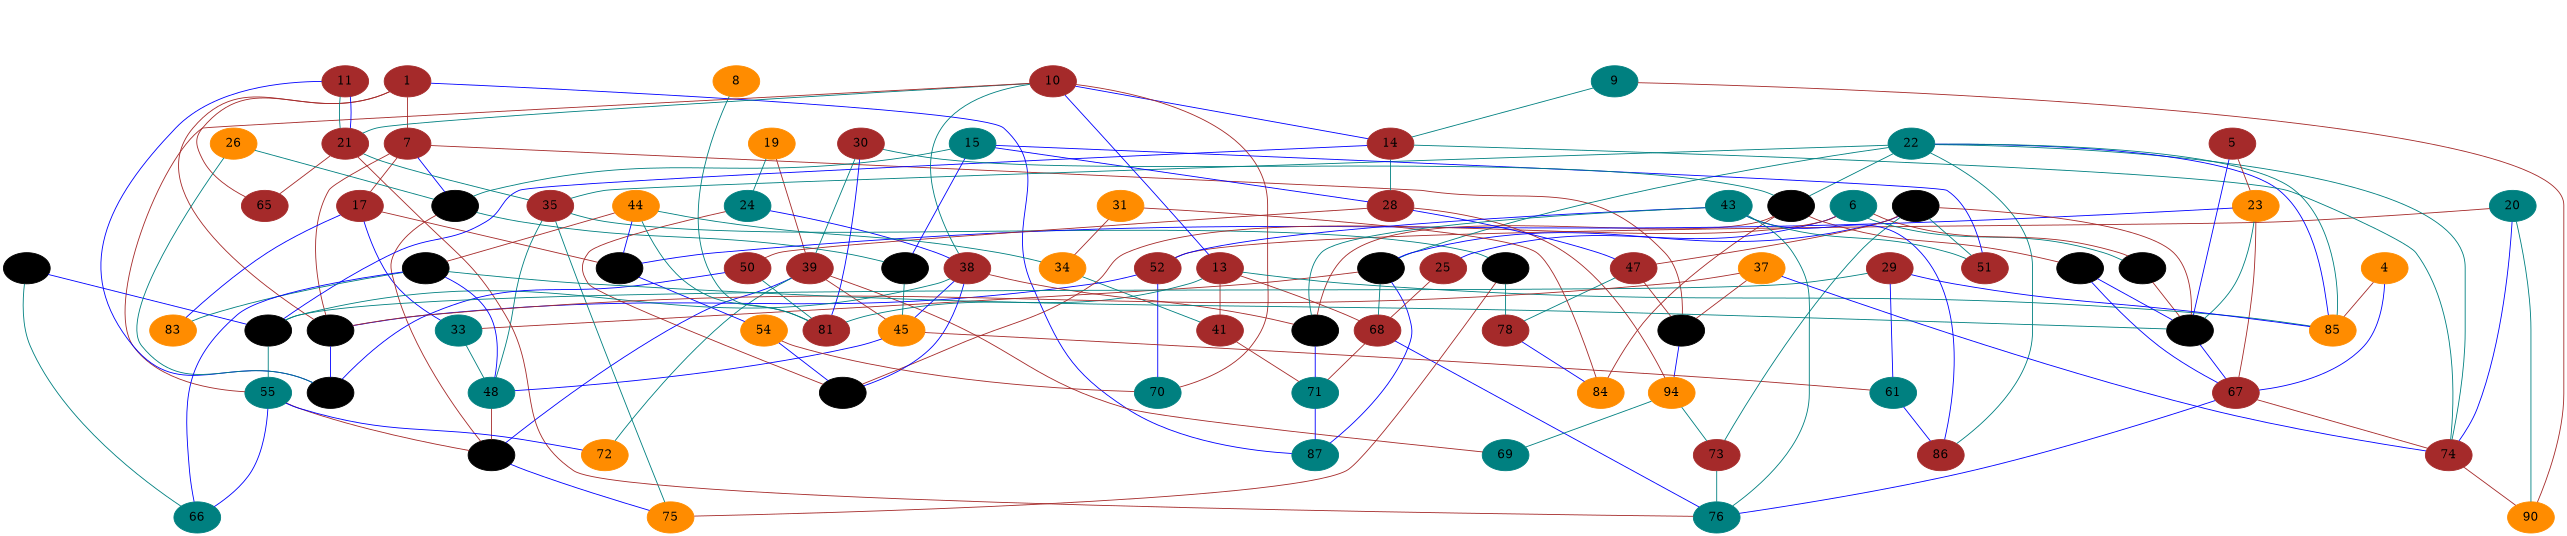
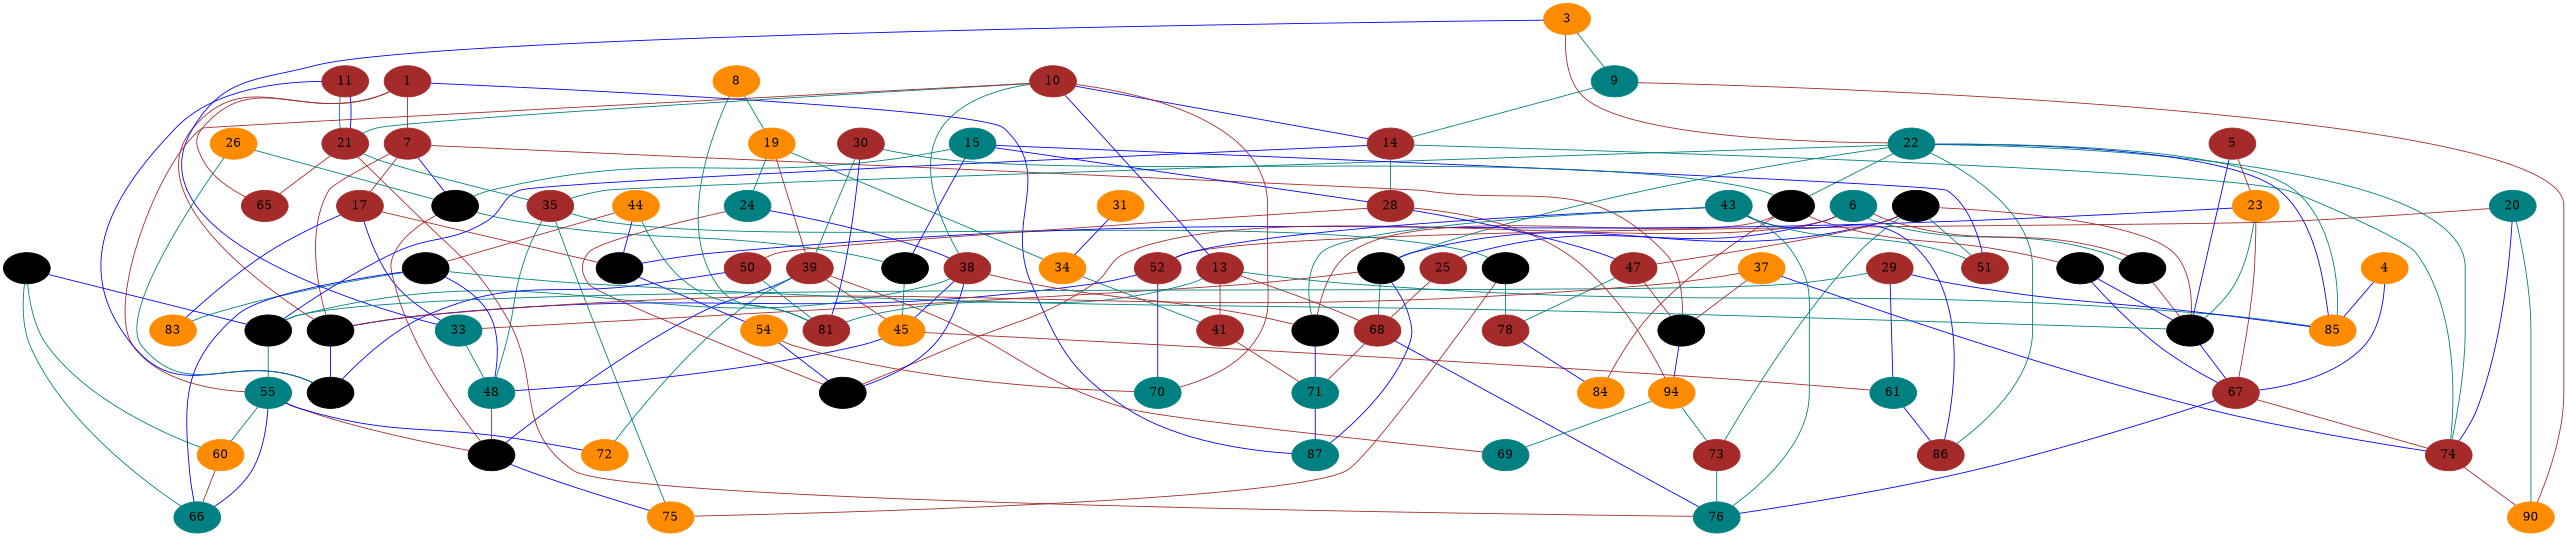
none -> (1567, 19)
none -> (754, 113)
(1331, 221) -> none
(1092, 237) -> (1092, 237)
(936, 244) -> (917, 206)
(2359, 299) -> (2359, 299)
none -> (221, 455)
